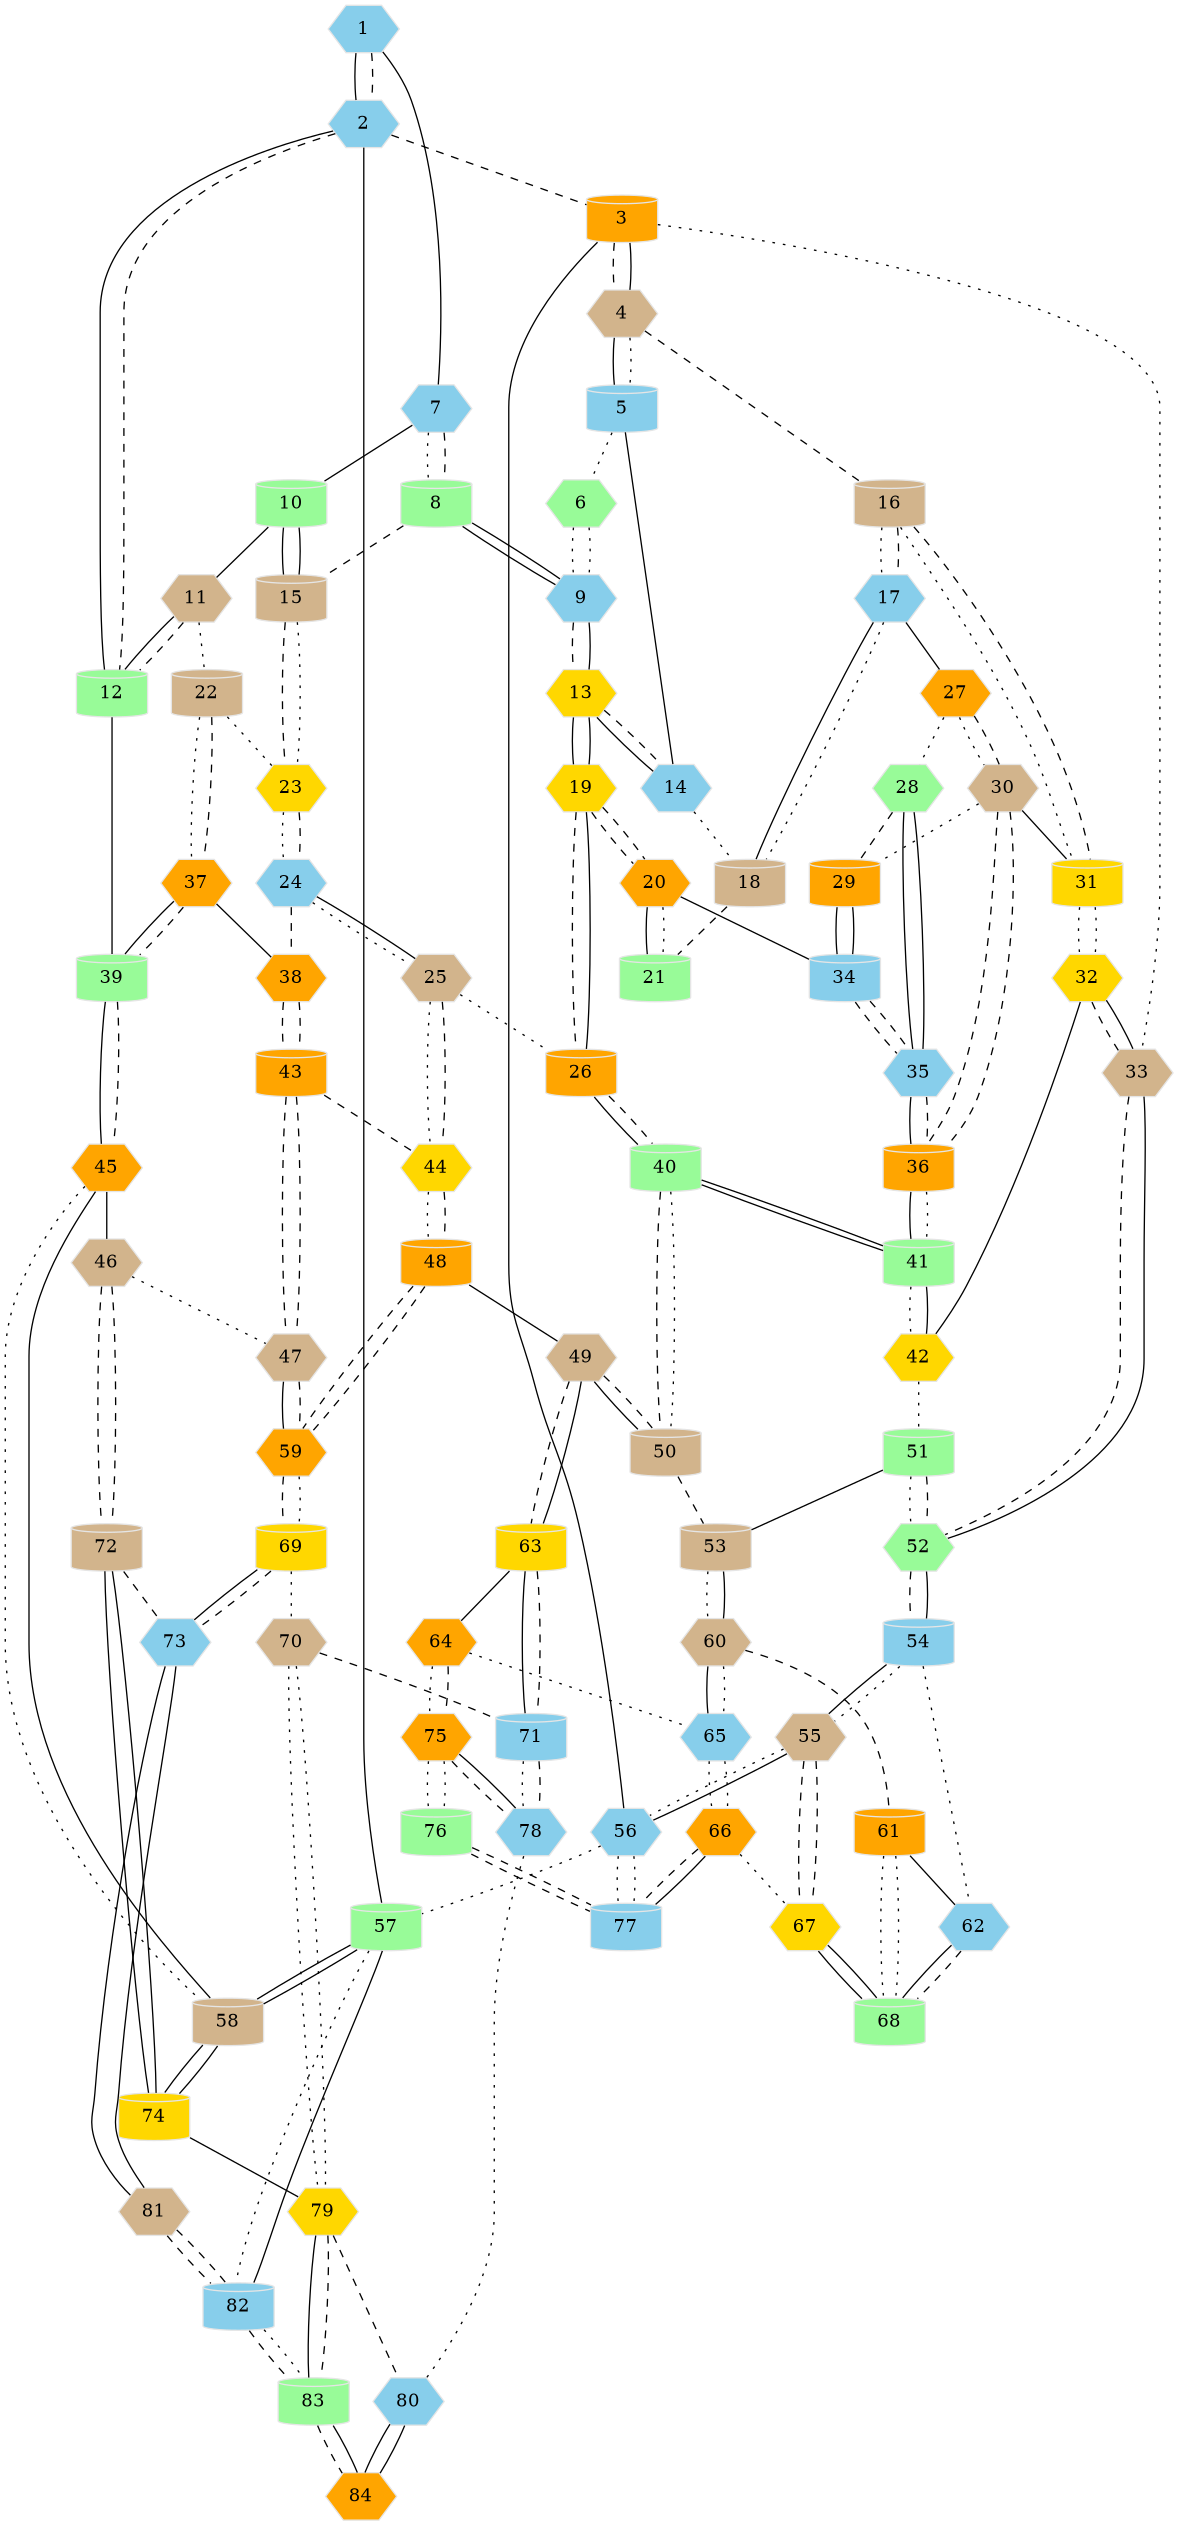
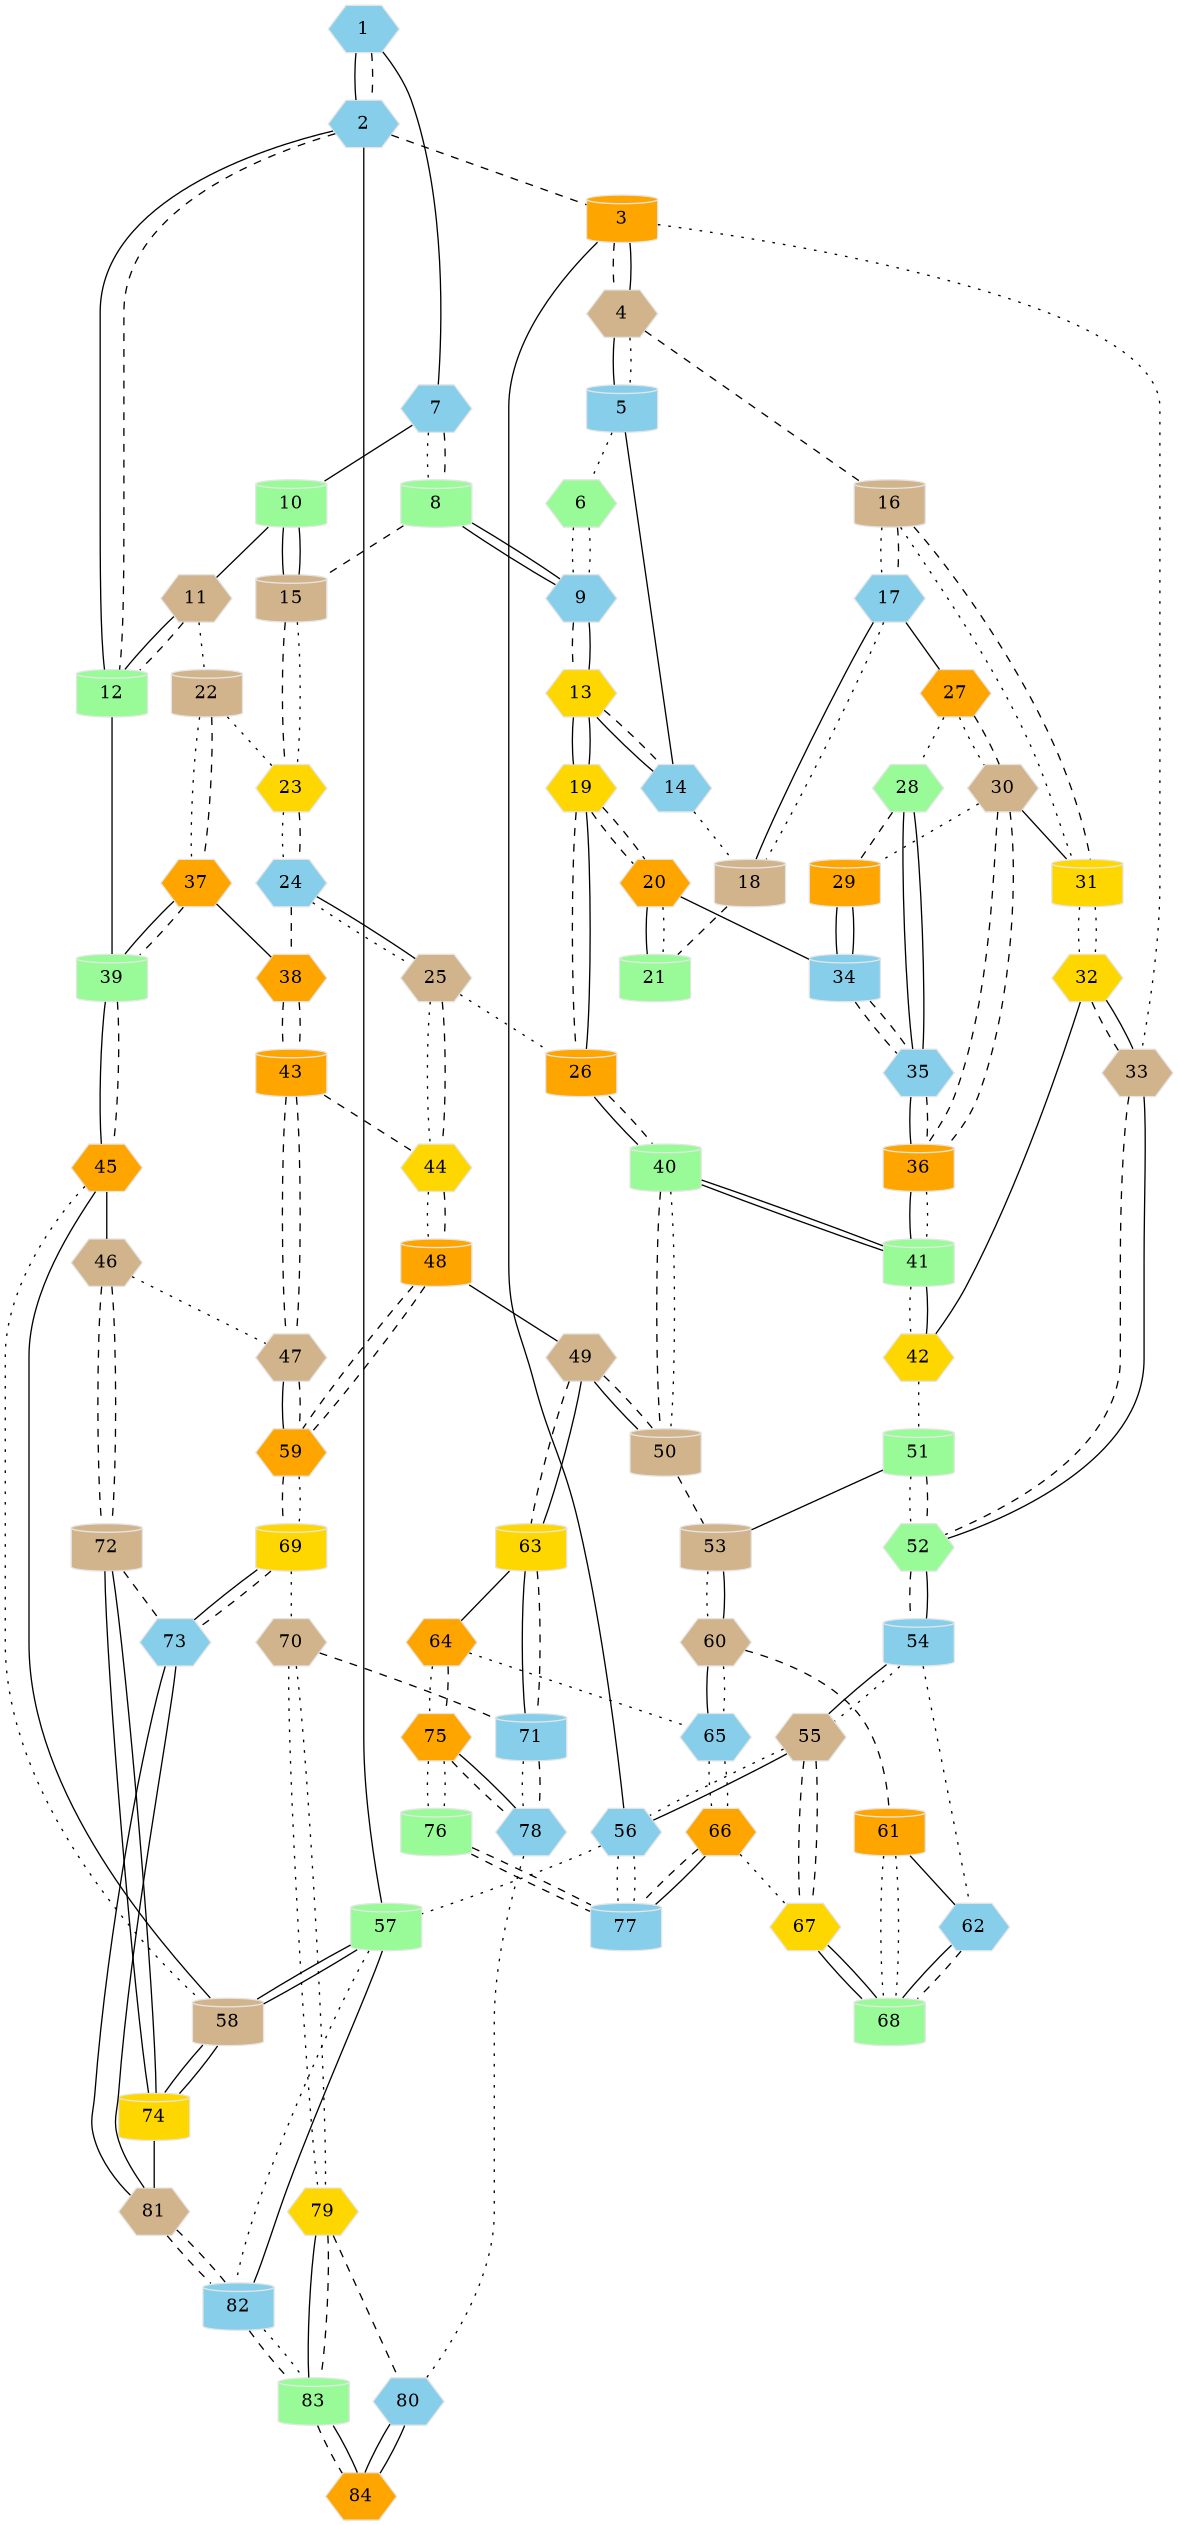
(244, 2167) -> (154, 2164)
